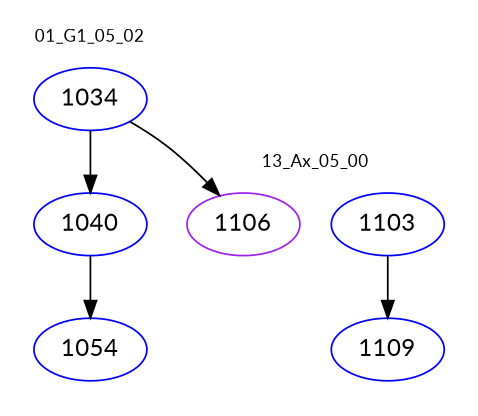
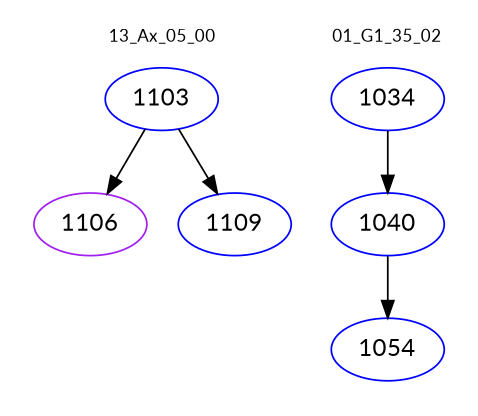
(90, 37) -> (388, 37)
(186, 162) -> (131, 154)
